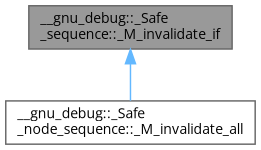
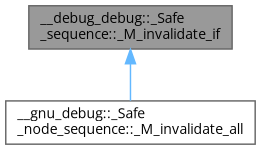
(130, 27) -> (130, 27)
